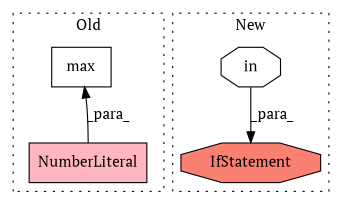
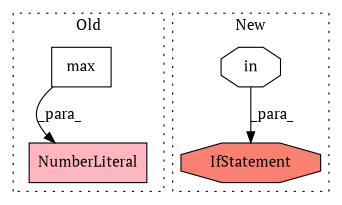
(88, 120) -> (37, 110)
